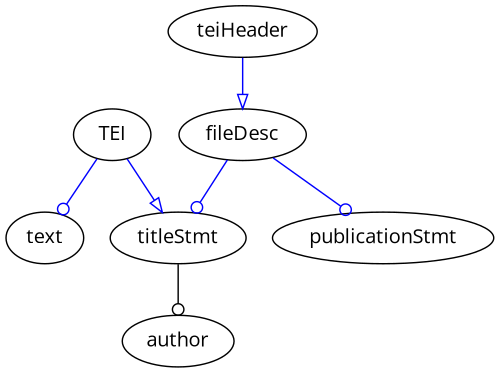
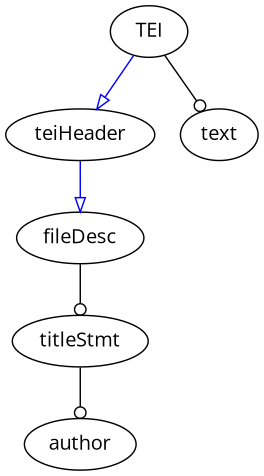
(141, 180) -> (119, 76)
(214, 181) -> (80, 284)
(82, 182) -> (181, 78)
(383, 238) -> none
